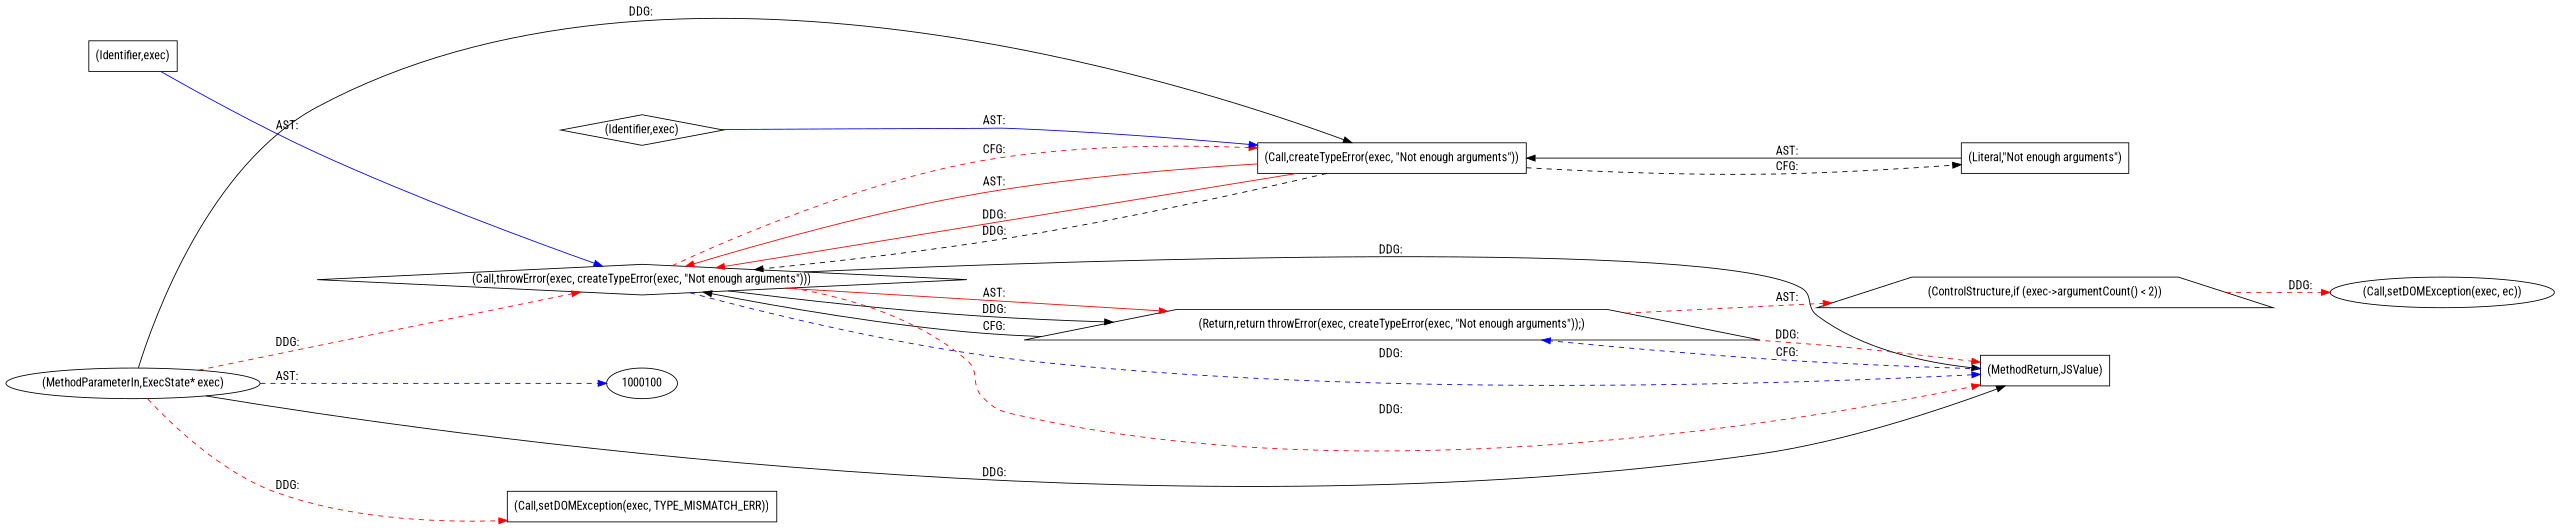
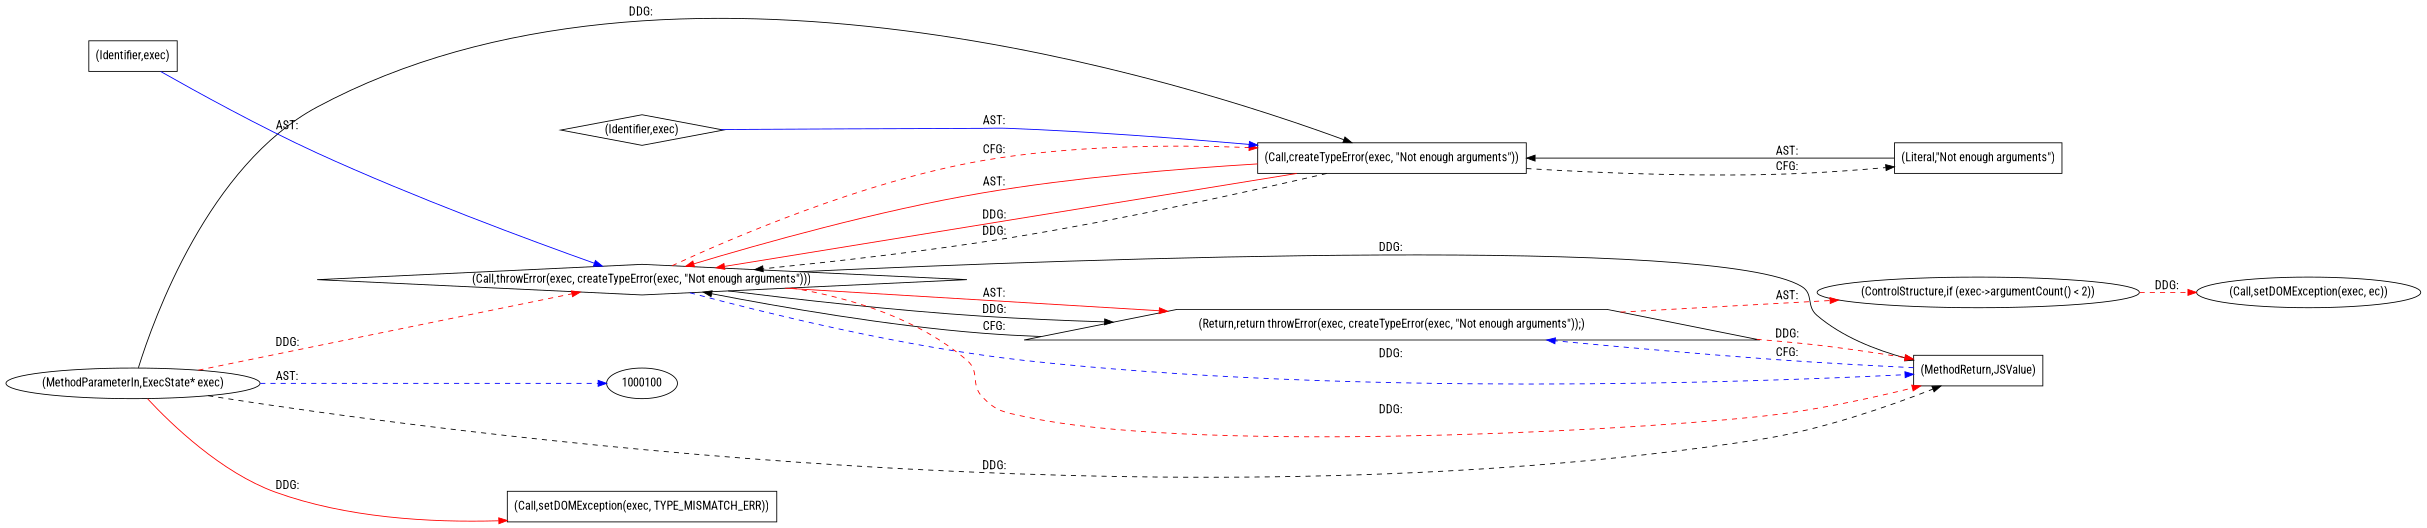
(2045, 292) -> (1978, 292)
(1104, 484) -> (1073, 475)
(307, 502) -> (307, 502)
